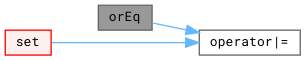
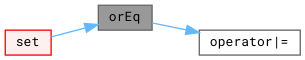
(118, 43) -> (68, 32)
